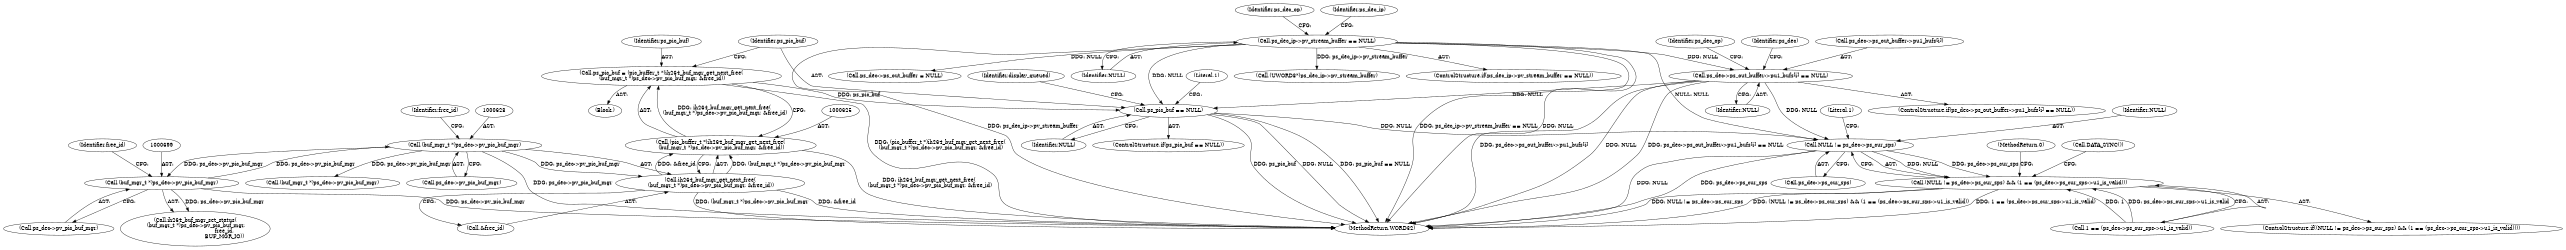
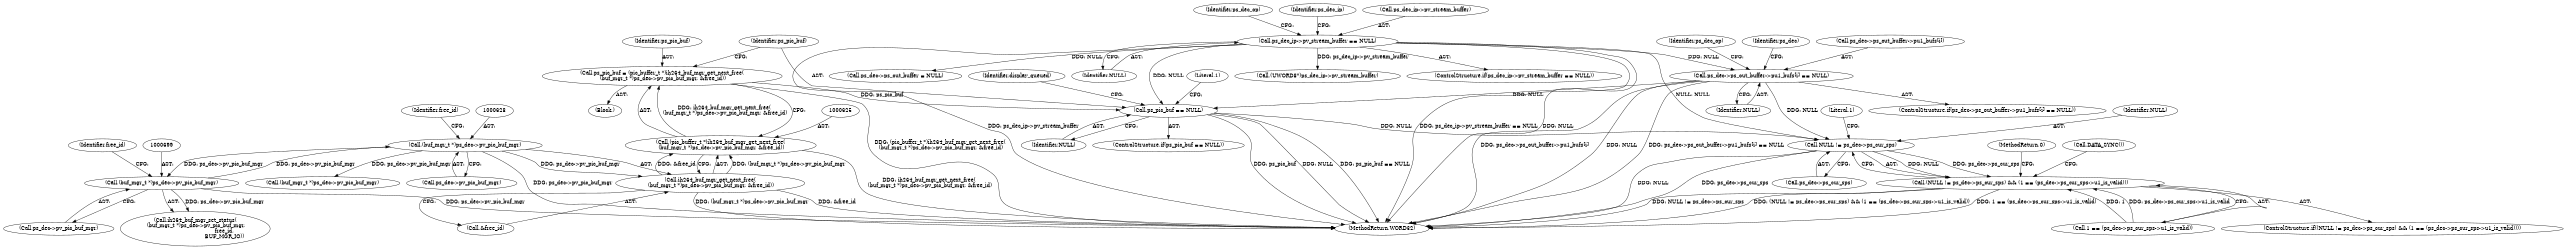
none -> (1426, 10)
